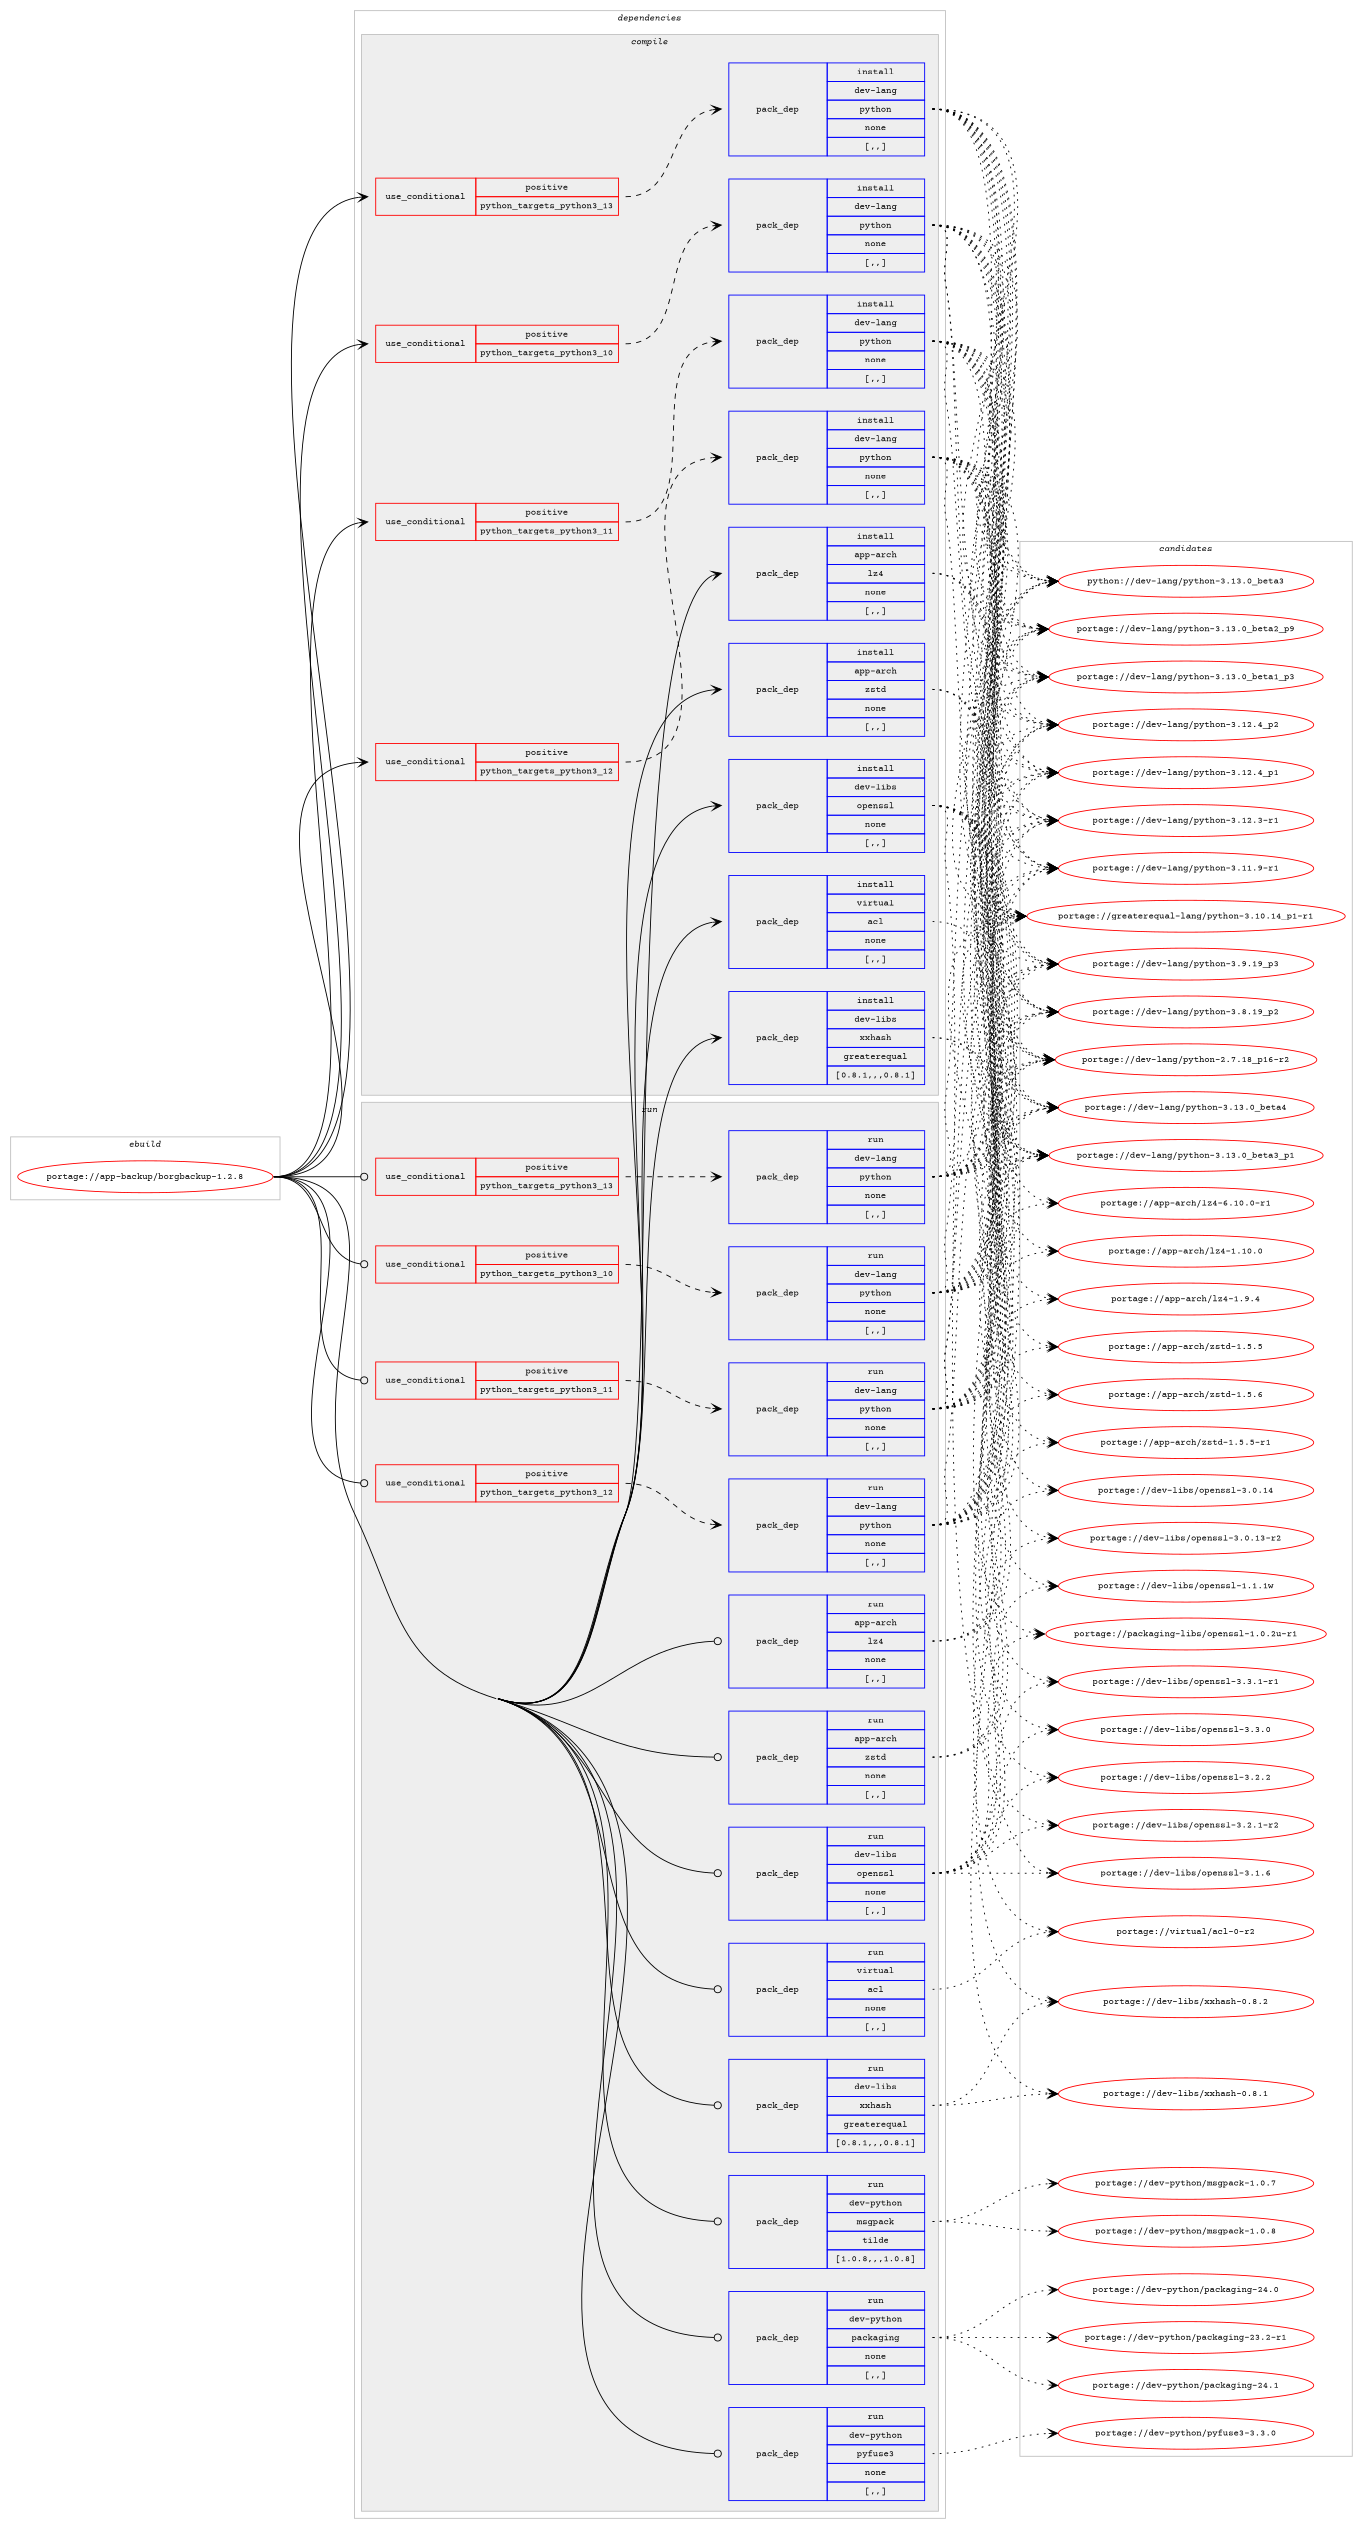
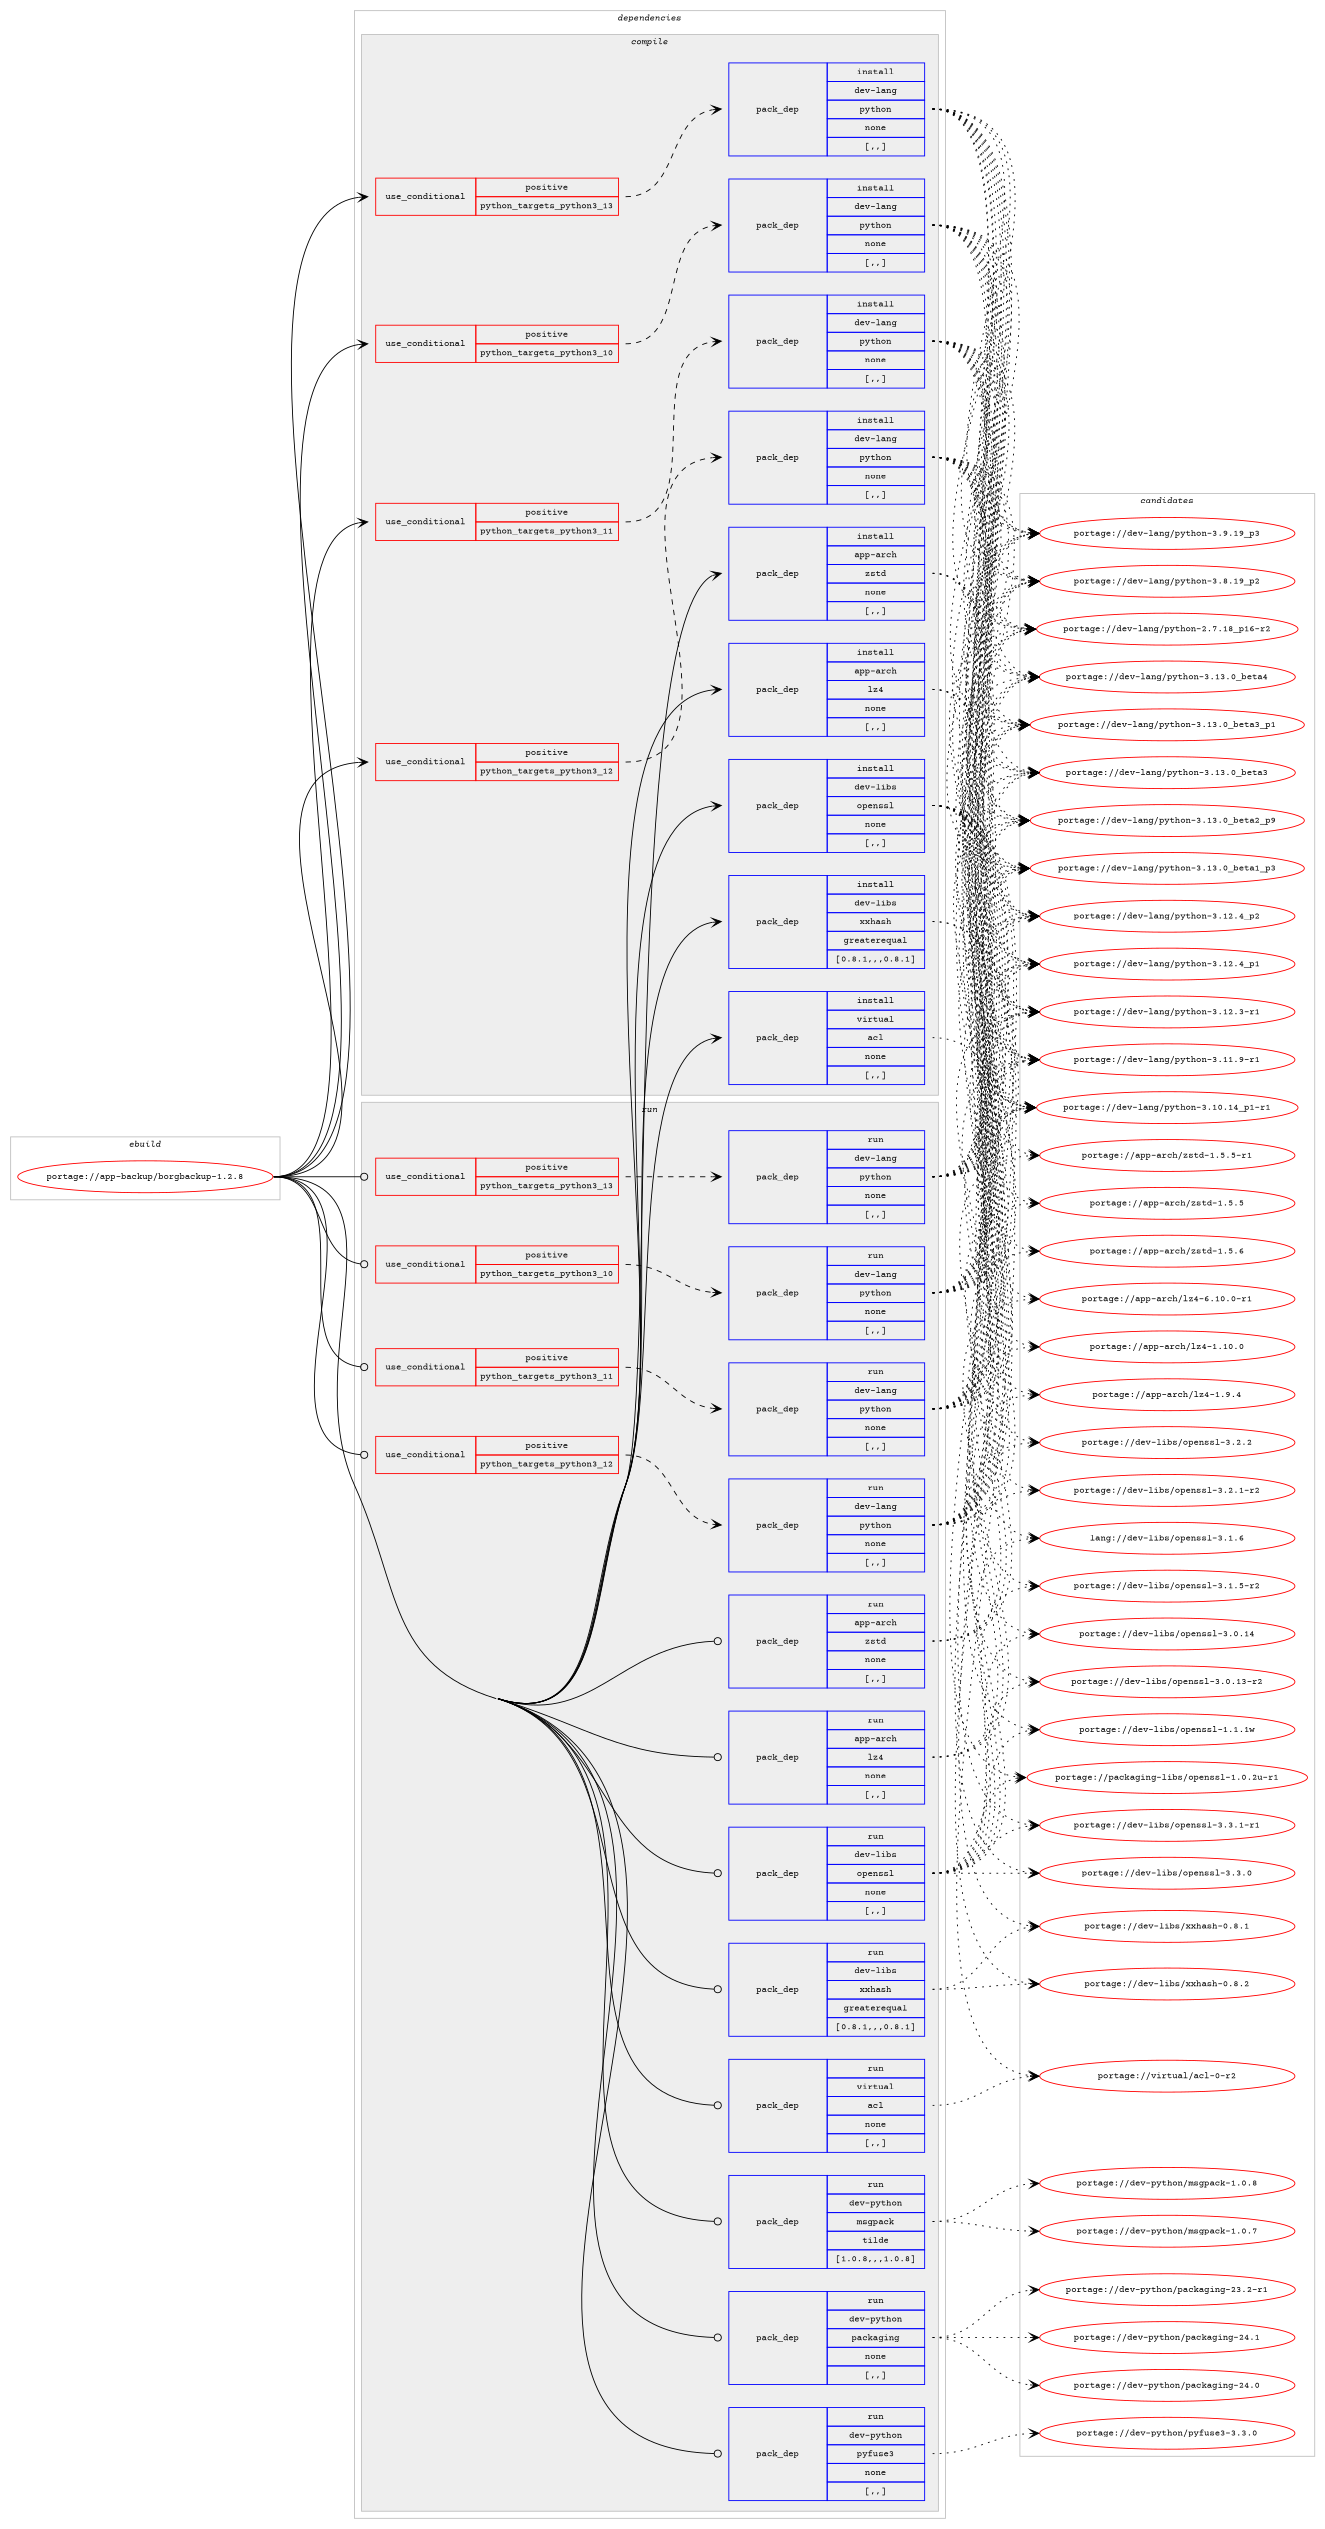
(1186, 581) -> (1167, 773)
(1186, 916) -> (1167, 1108)
none -> (1167, 1586)
(1186, 1873) -> (1167, 1538)
